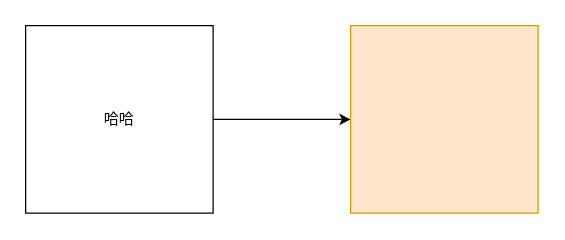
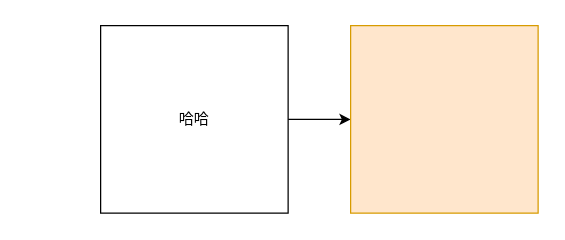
(119, 119) -> (194, 119)
